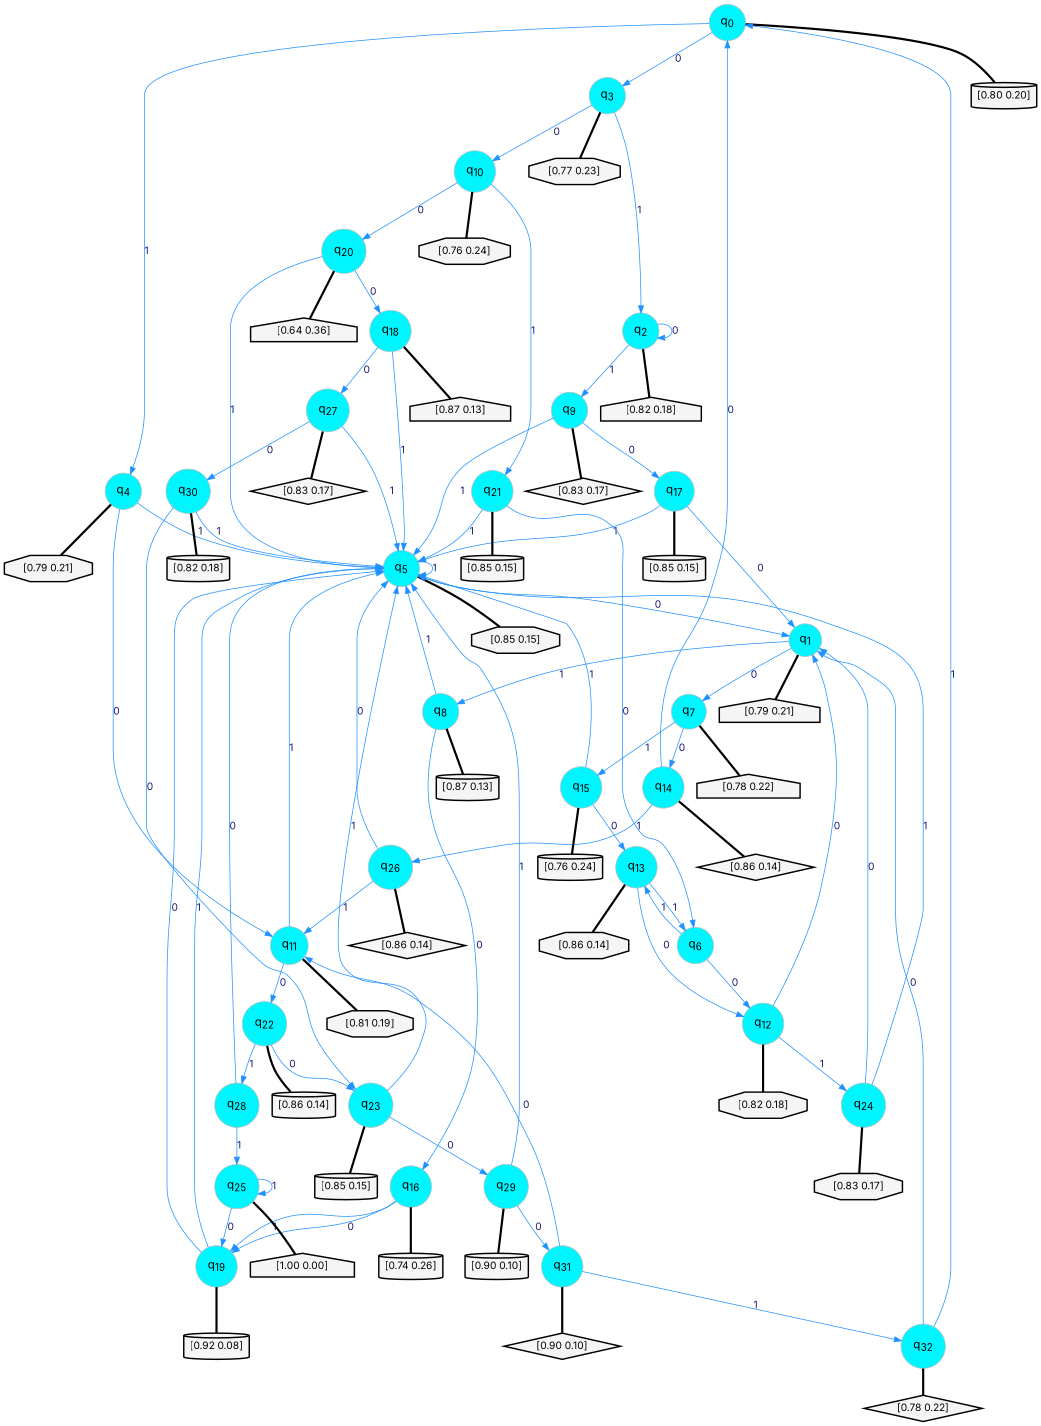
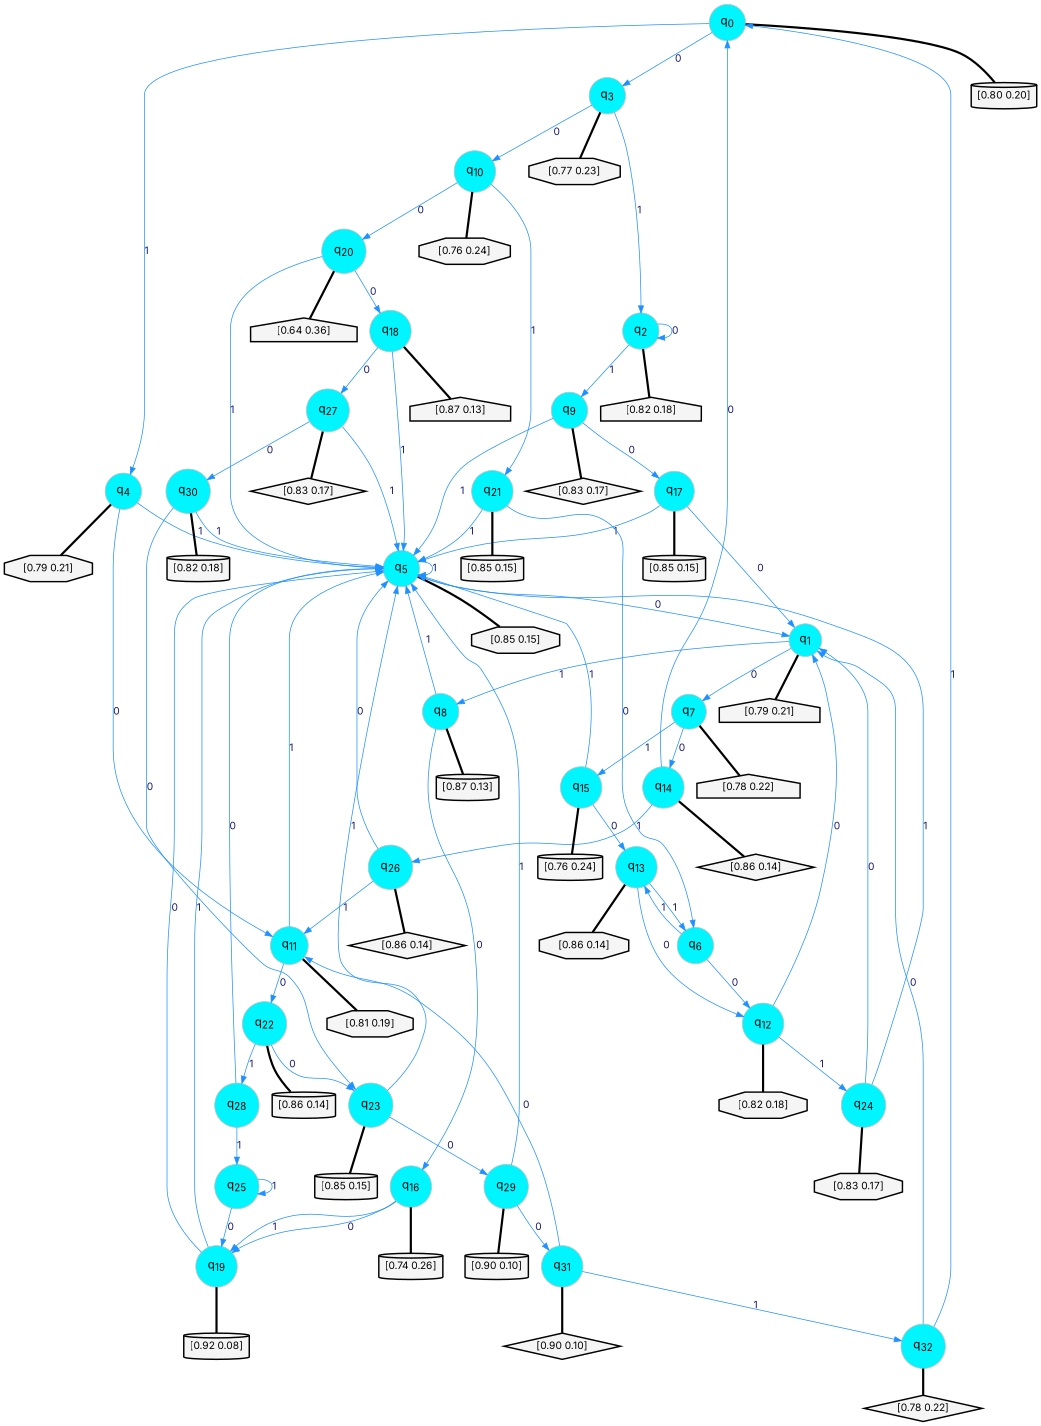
(302, 1266) -> none
